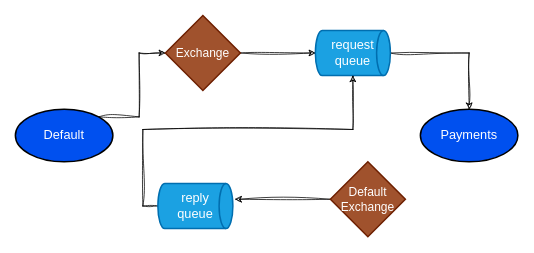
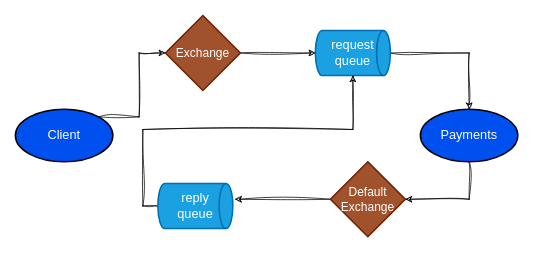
(64, 135) -> (64, 135)
none -> (459, 199)
